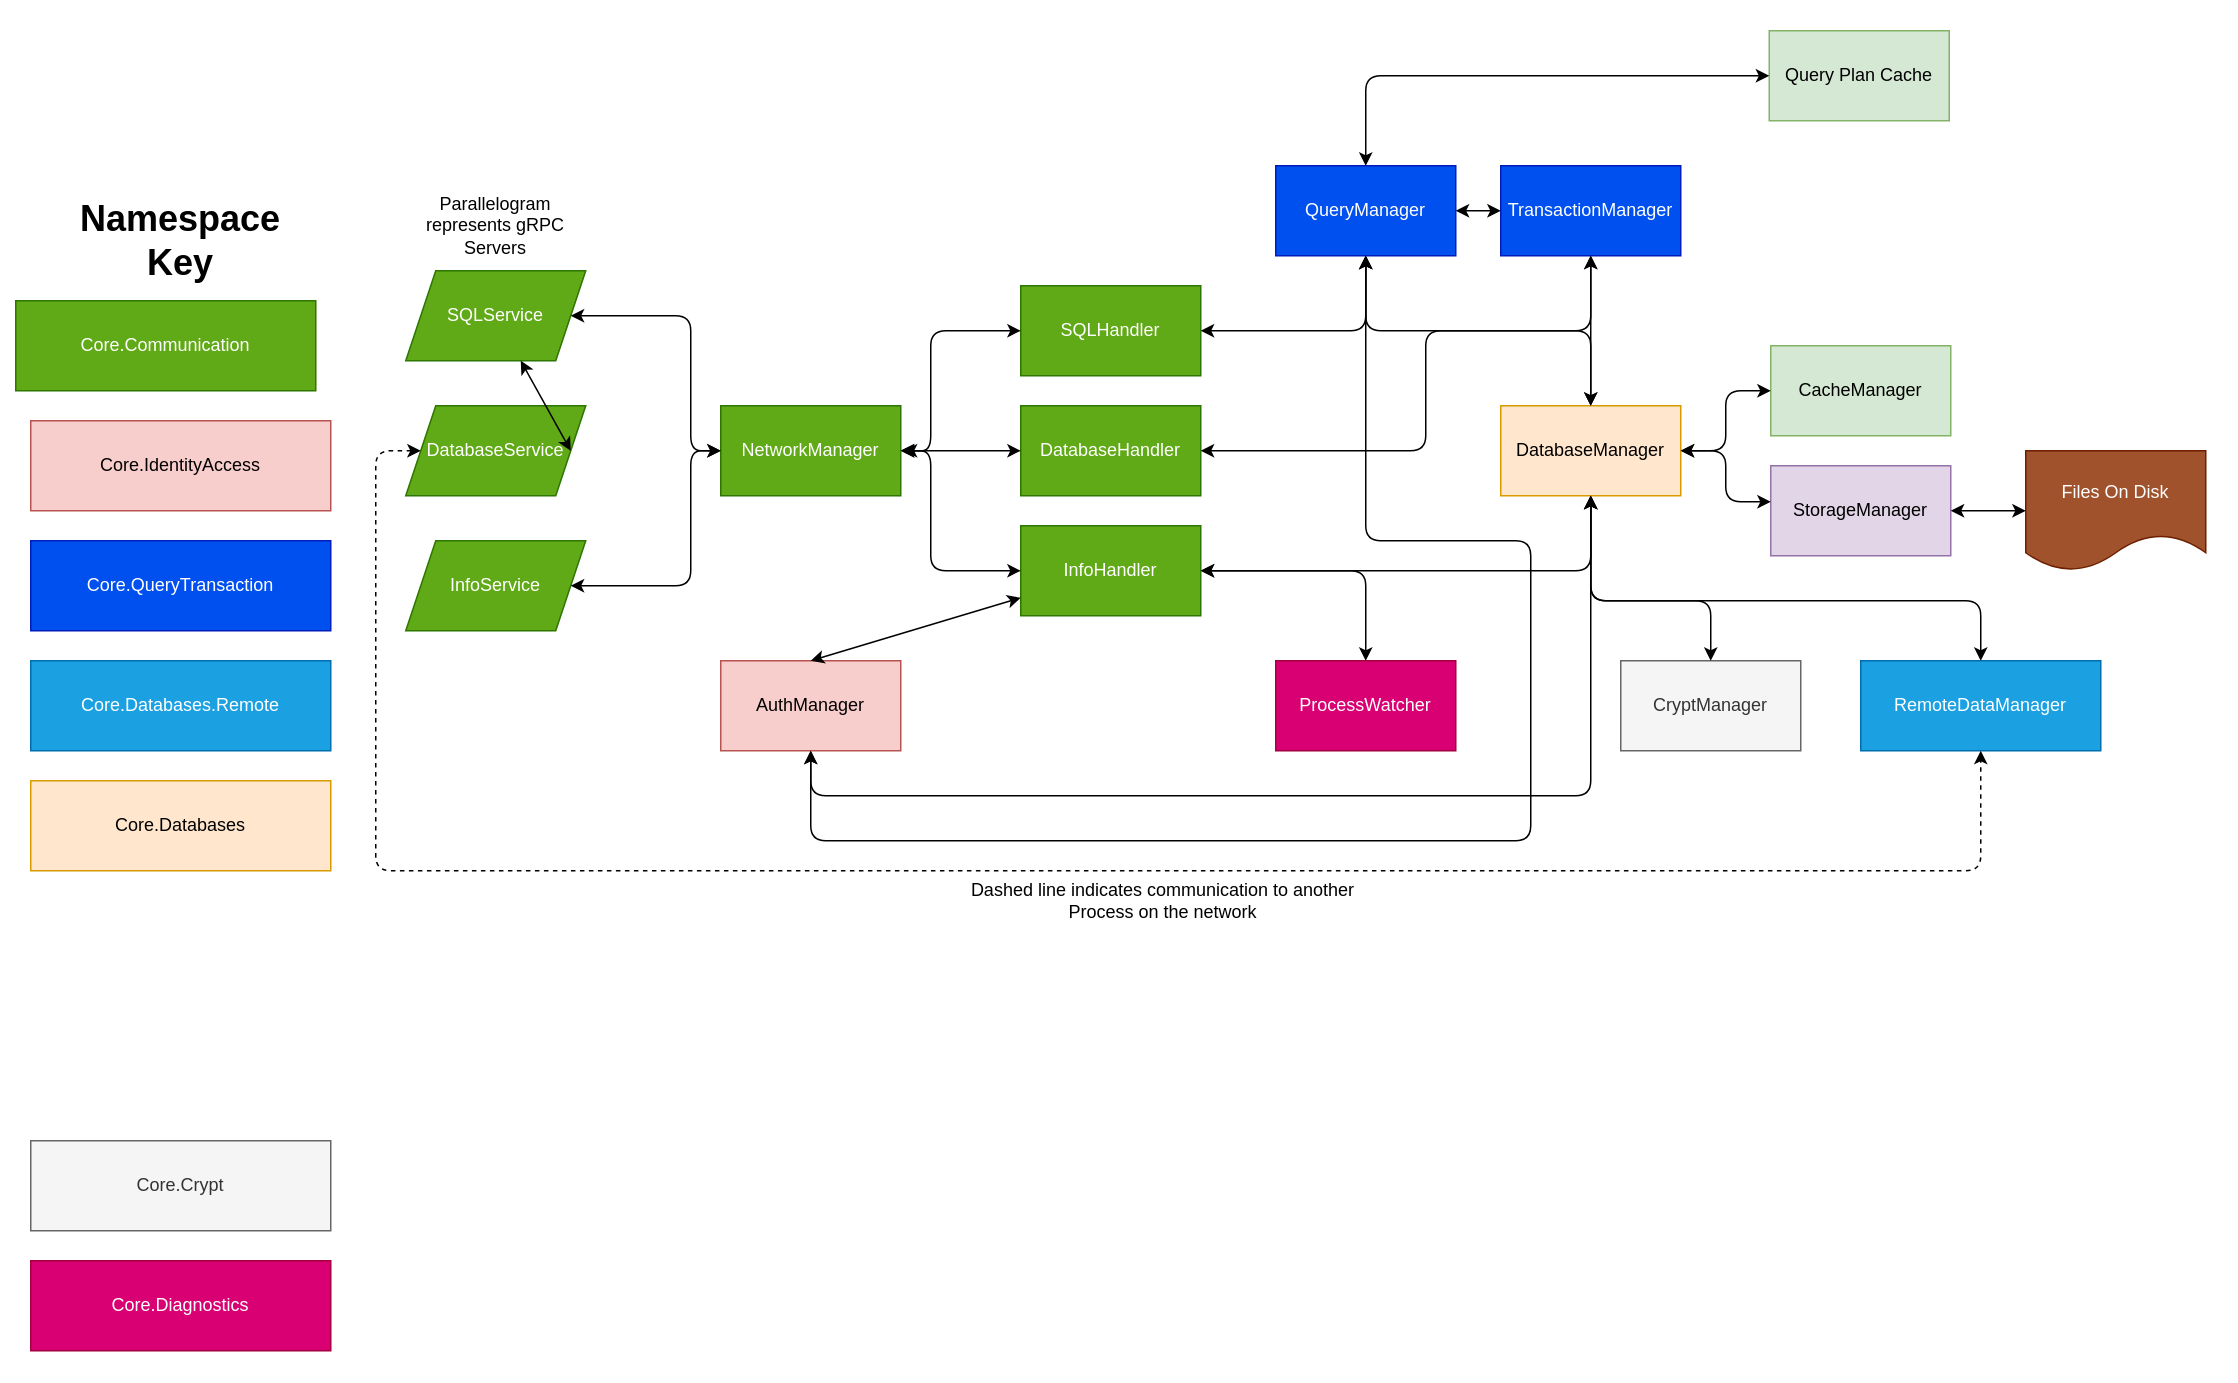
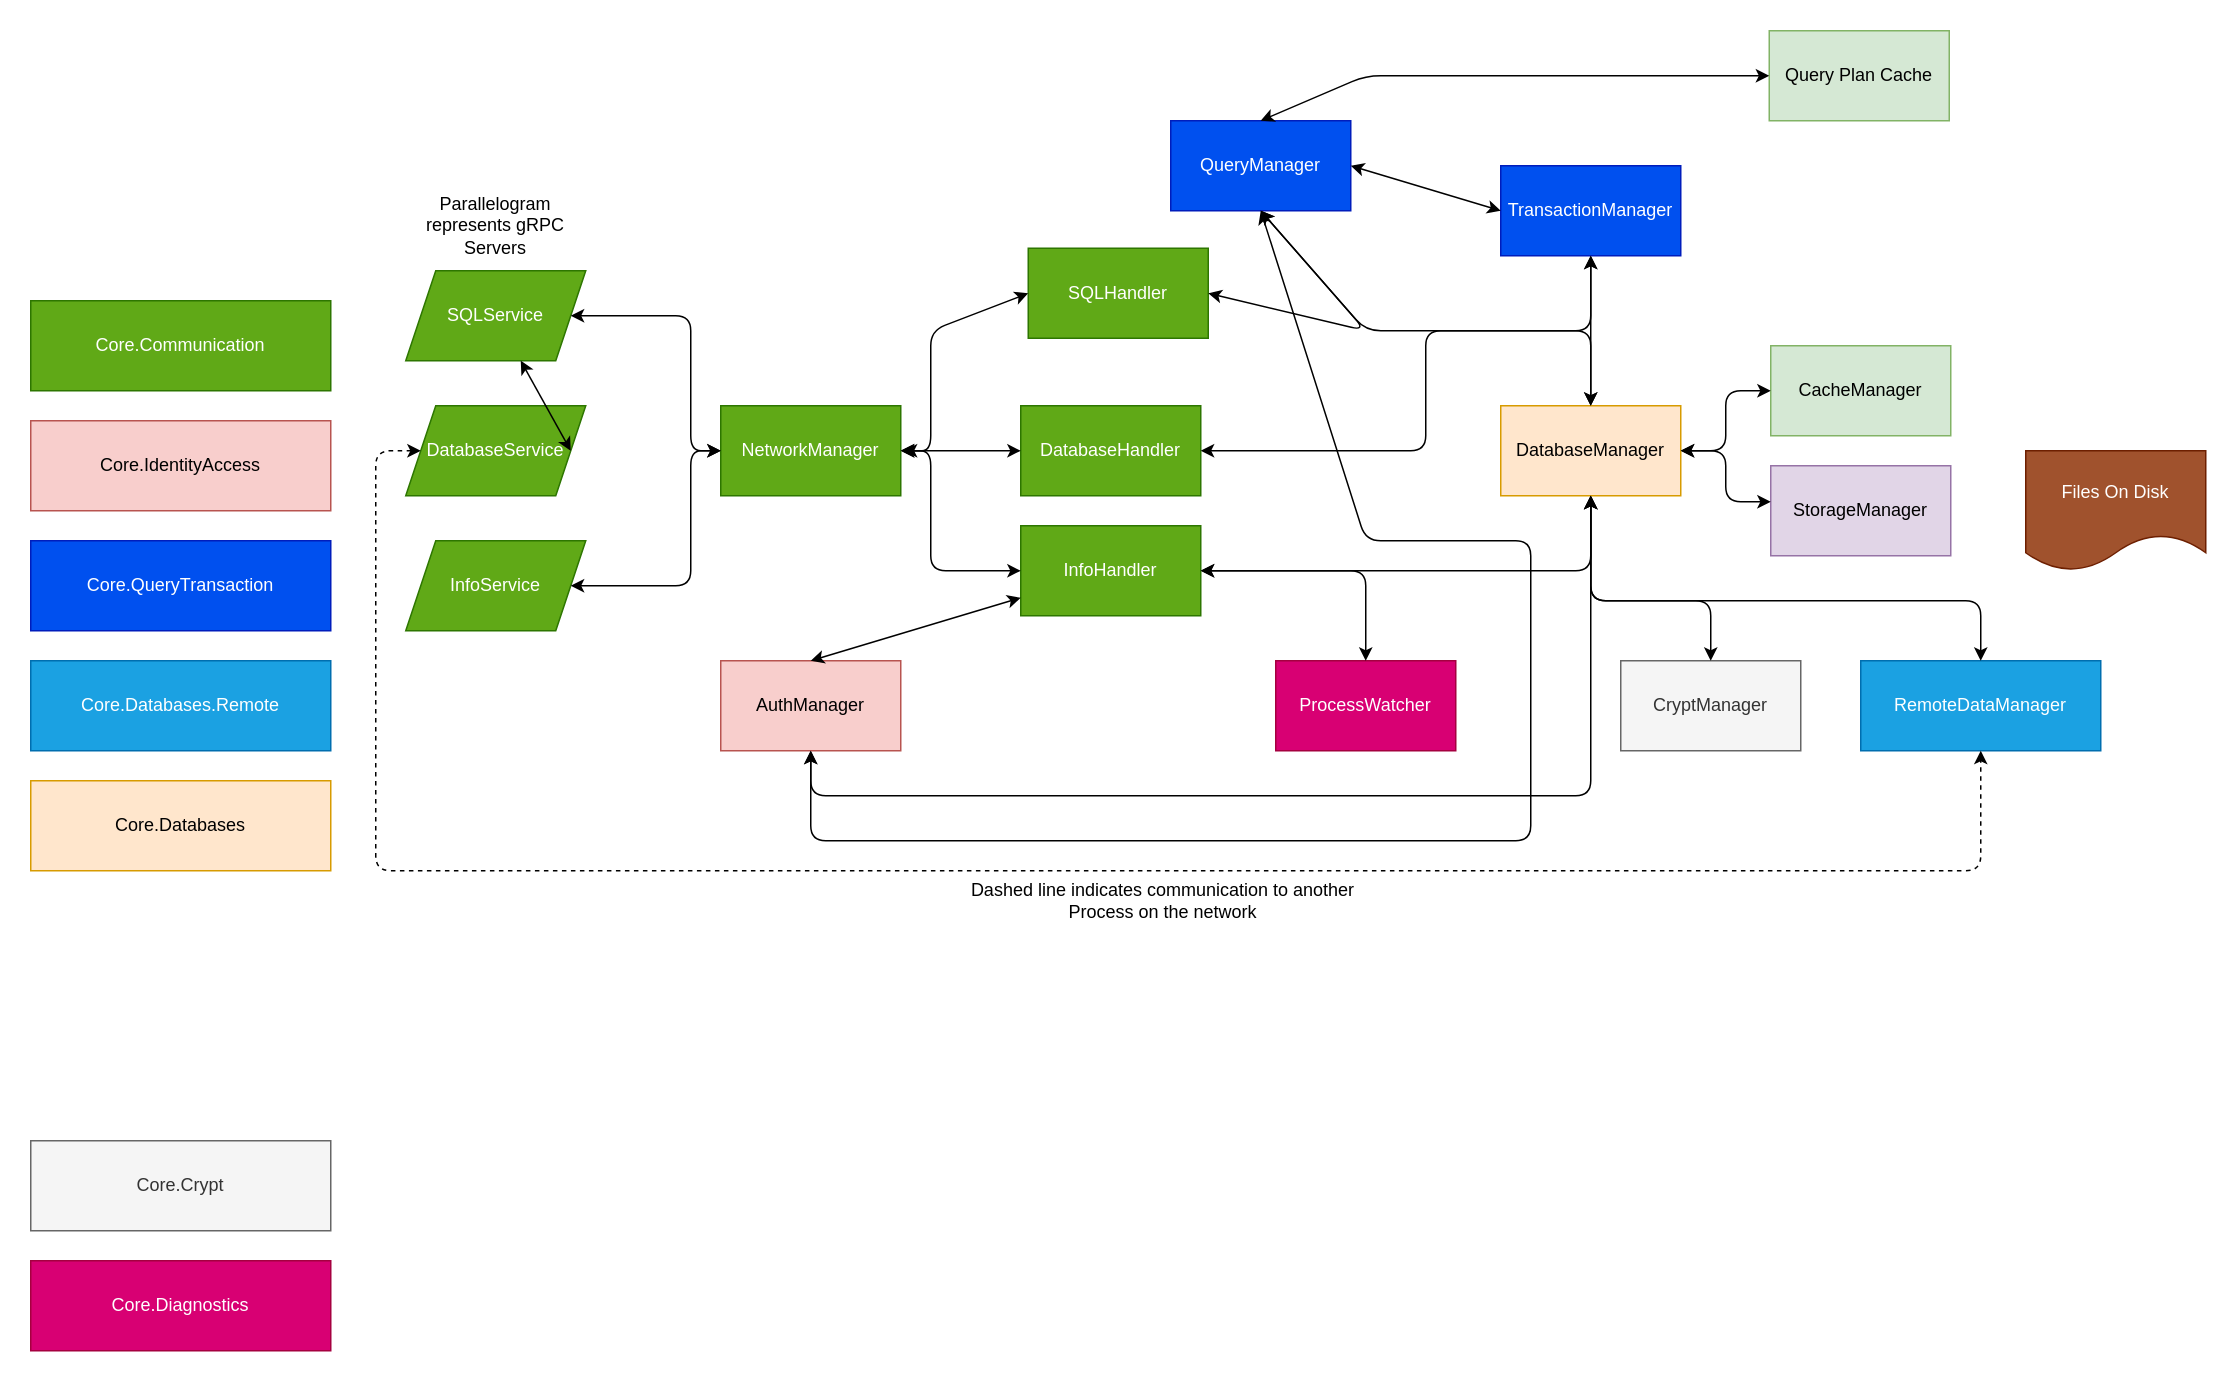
(1366, 211) -> (1261, 166)
(181, 241) -> none
(1111, 331) -> (1118, 293)
(166, 346) -> (181, 346)
(1988, 511) -> none
